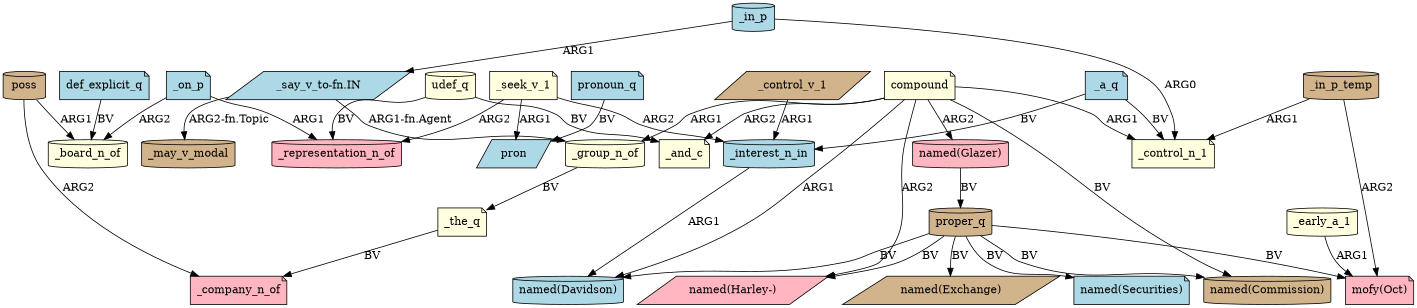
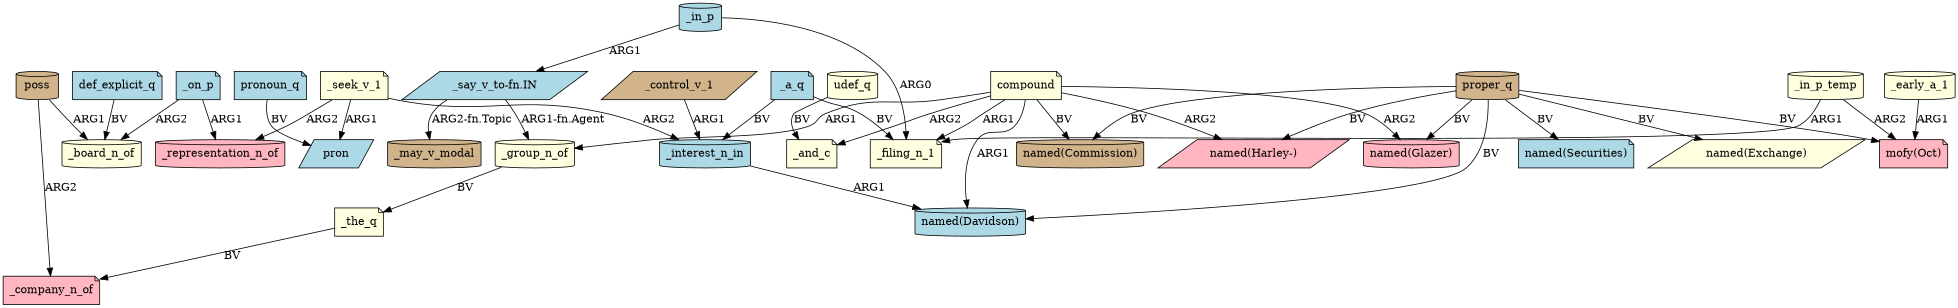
(1341, 86) -> (1826, 86)
(370, 100) -> none
(1173, 154) -> (906, 154)
(960, 184) -> (1452, 117)
(951, 290) -> (1757, 154)
